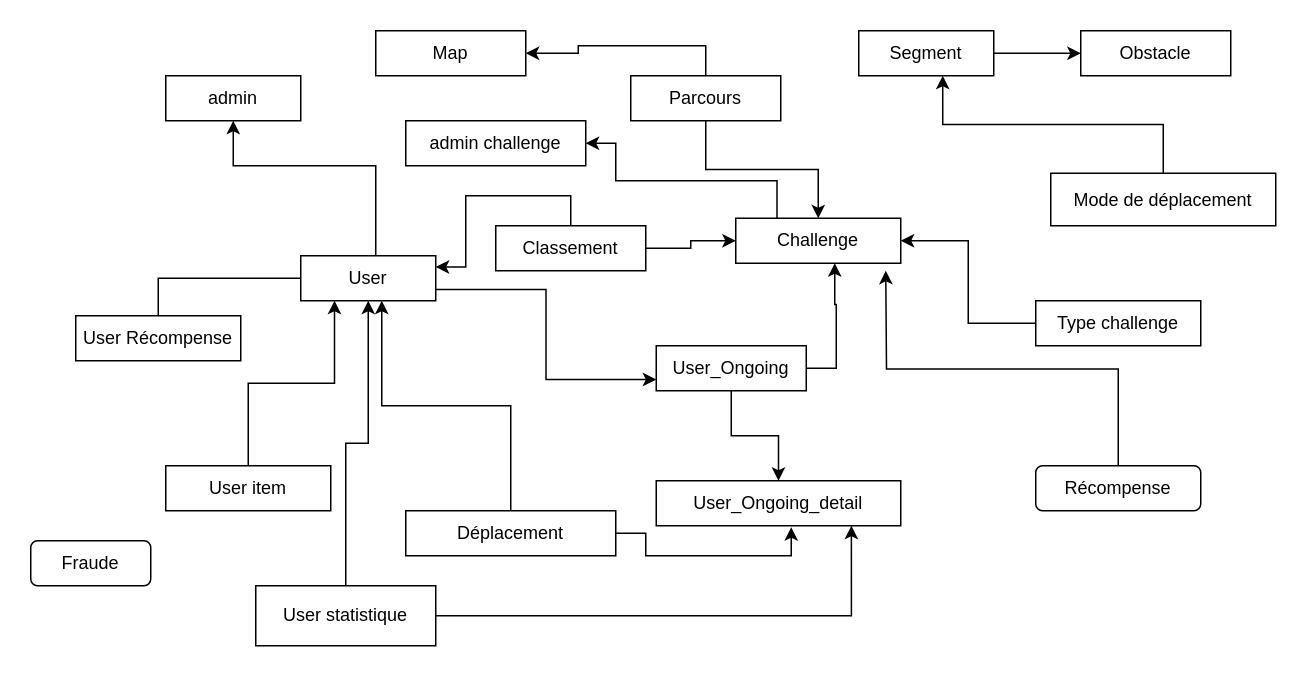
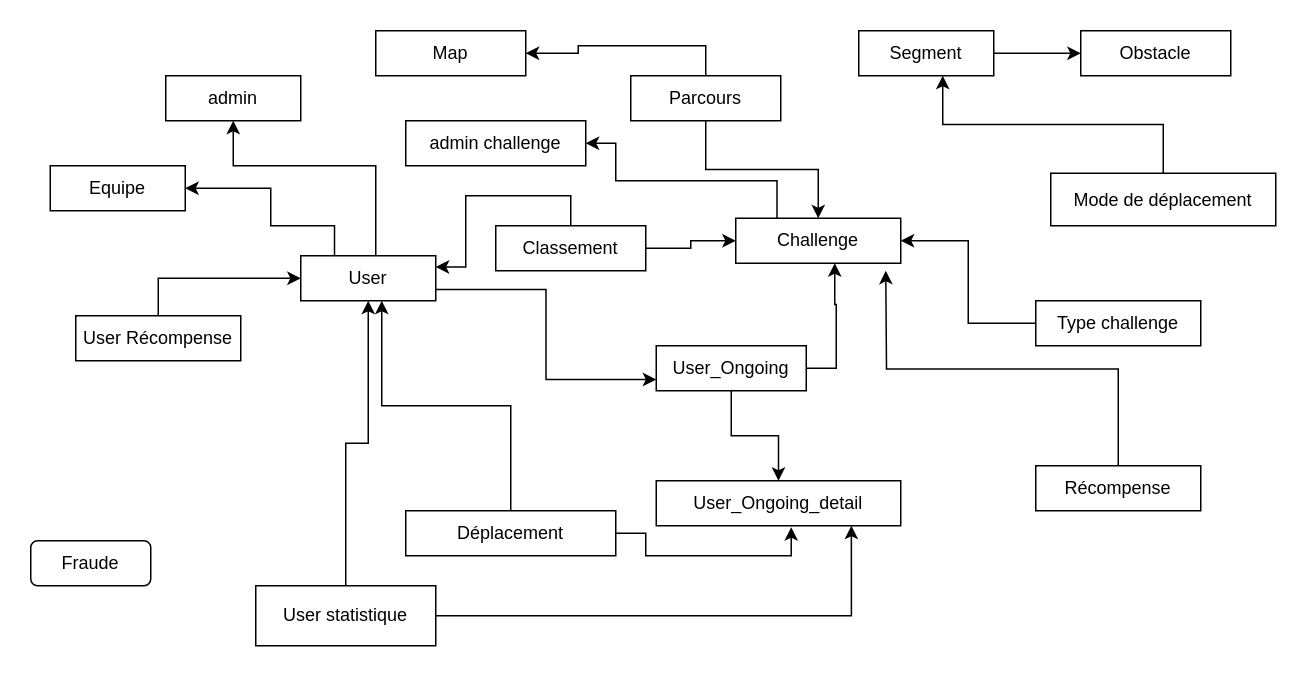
none -> (118, 188)
none -> (271, 217)
(293, 278) -> (289, 278)
(286, 383) -> none
(248, 488) -> none
(1118, 488) -> (1118, 488)
